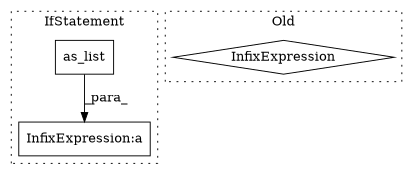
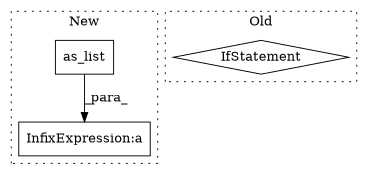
(84, 22) -> (84, 22)
(284, 57) -> (261, 57)
